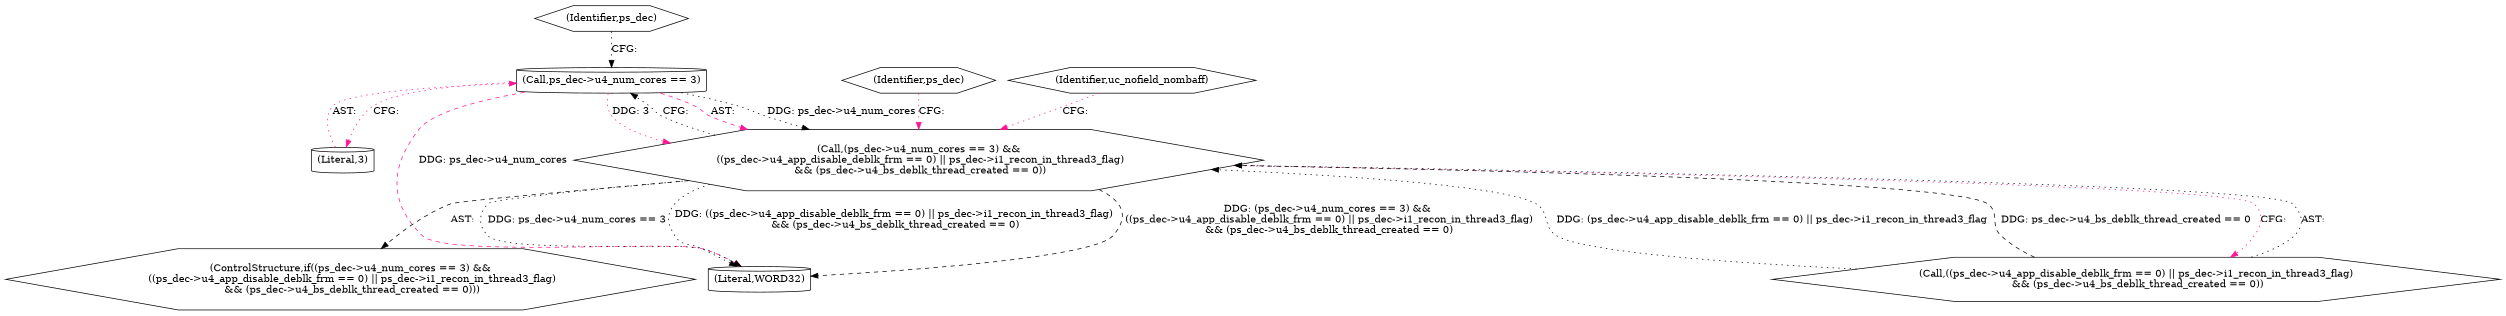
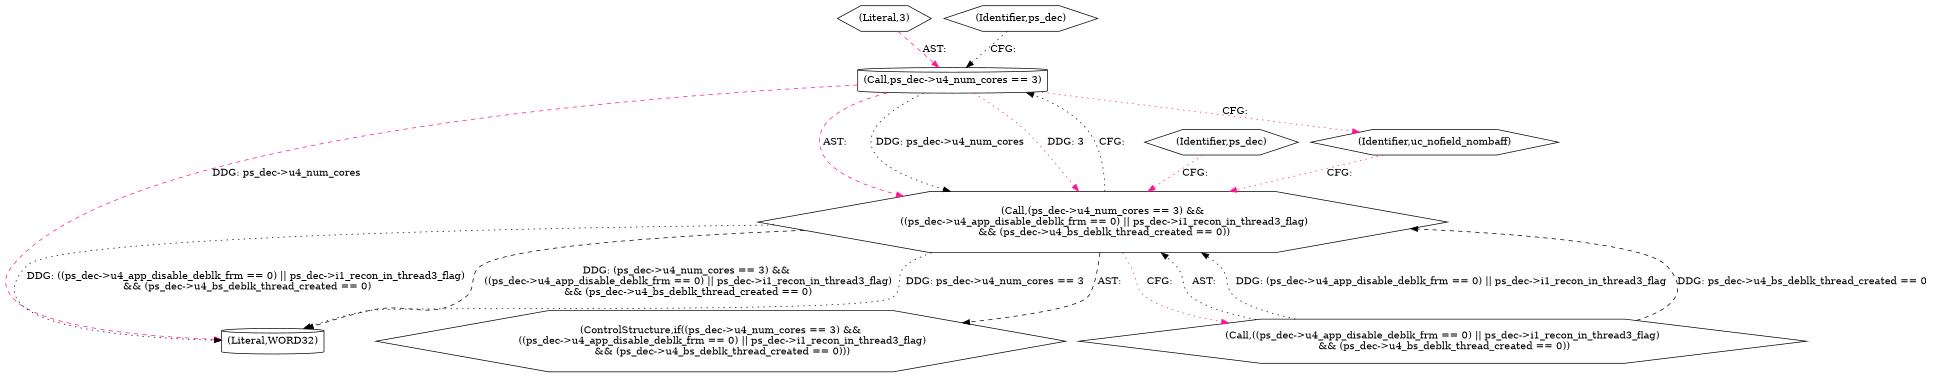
(398, 91) -> (916, 47)
(404, 95) -> (1197, 112)
(343, 160) -> (884, 18)
